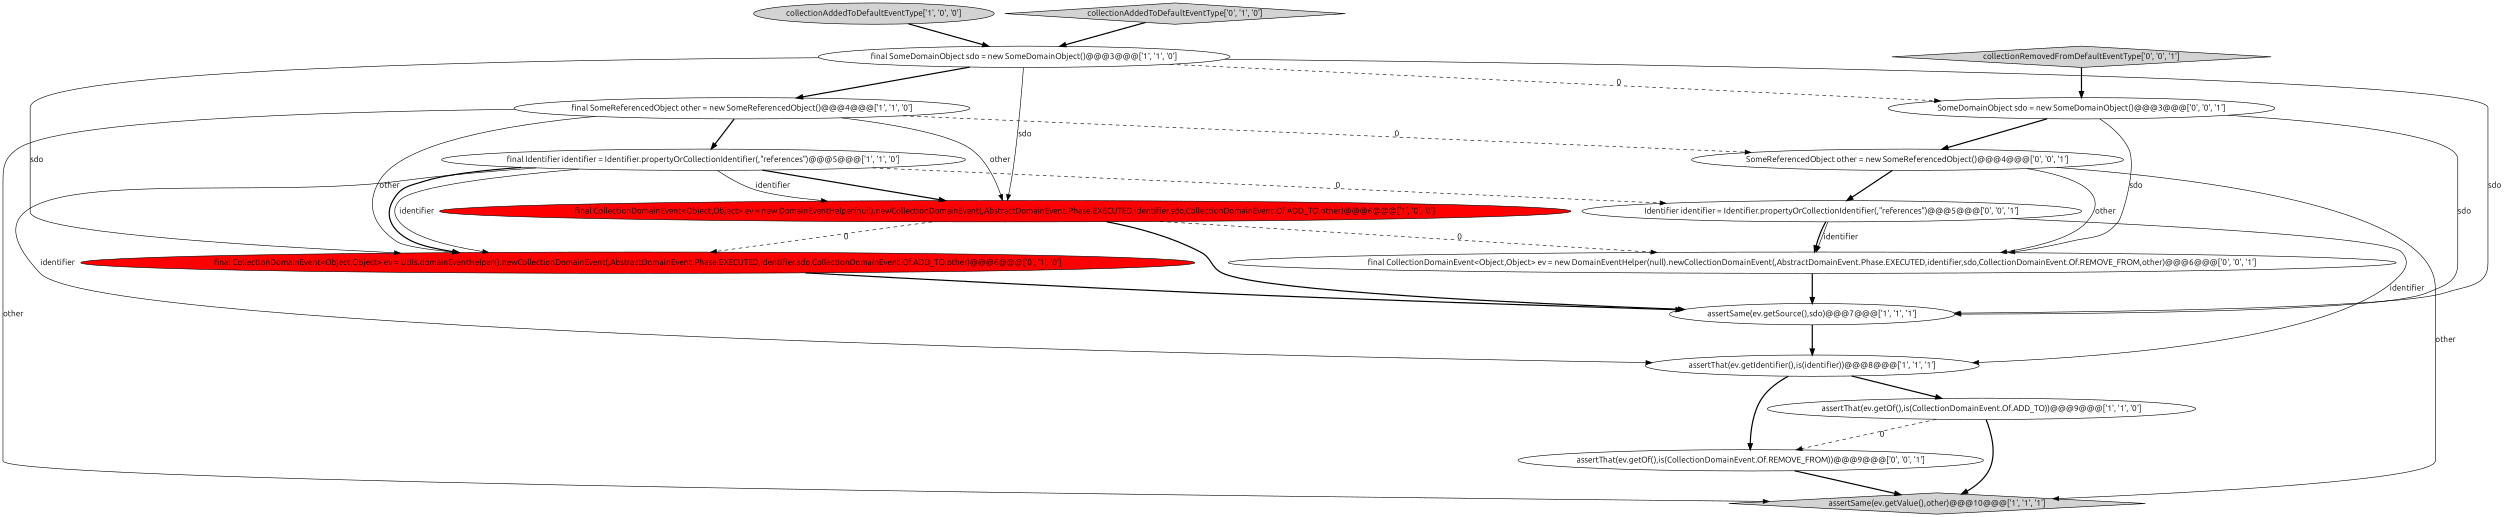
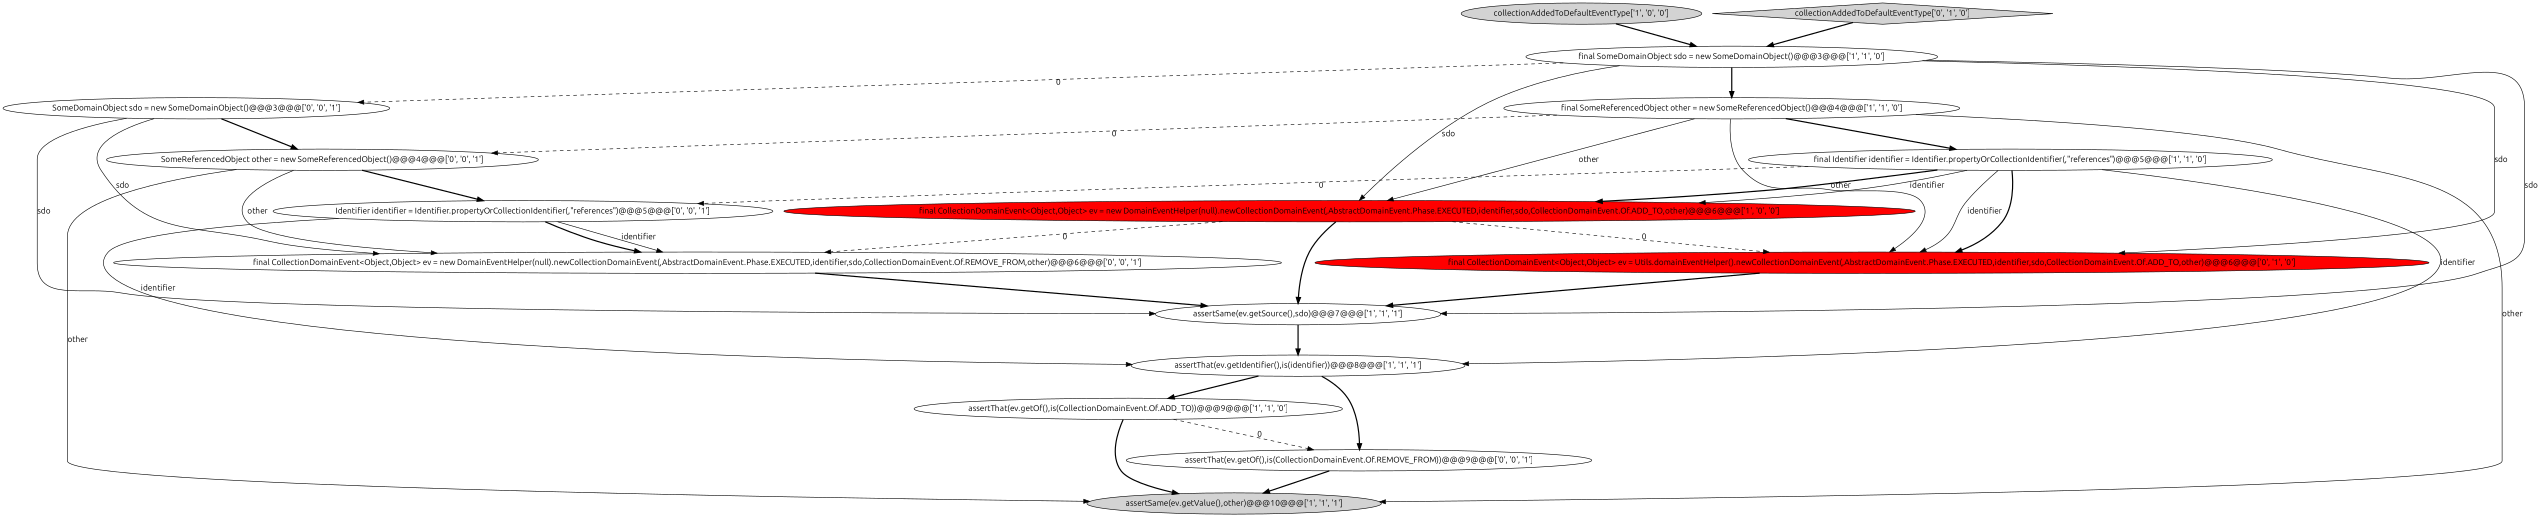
(2081, 57) -> none
(1937, 504) -> (1234, 504)
